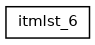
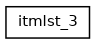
(48, 22) -> (48, 22)
